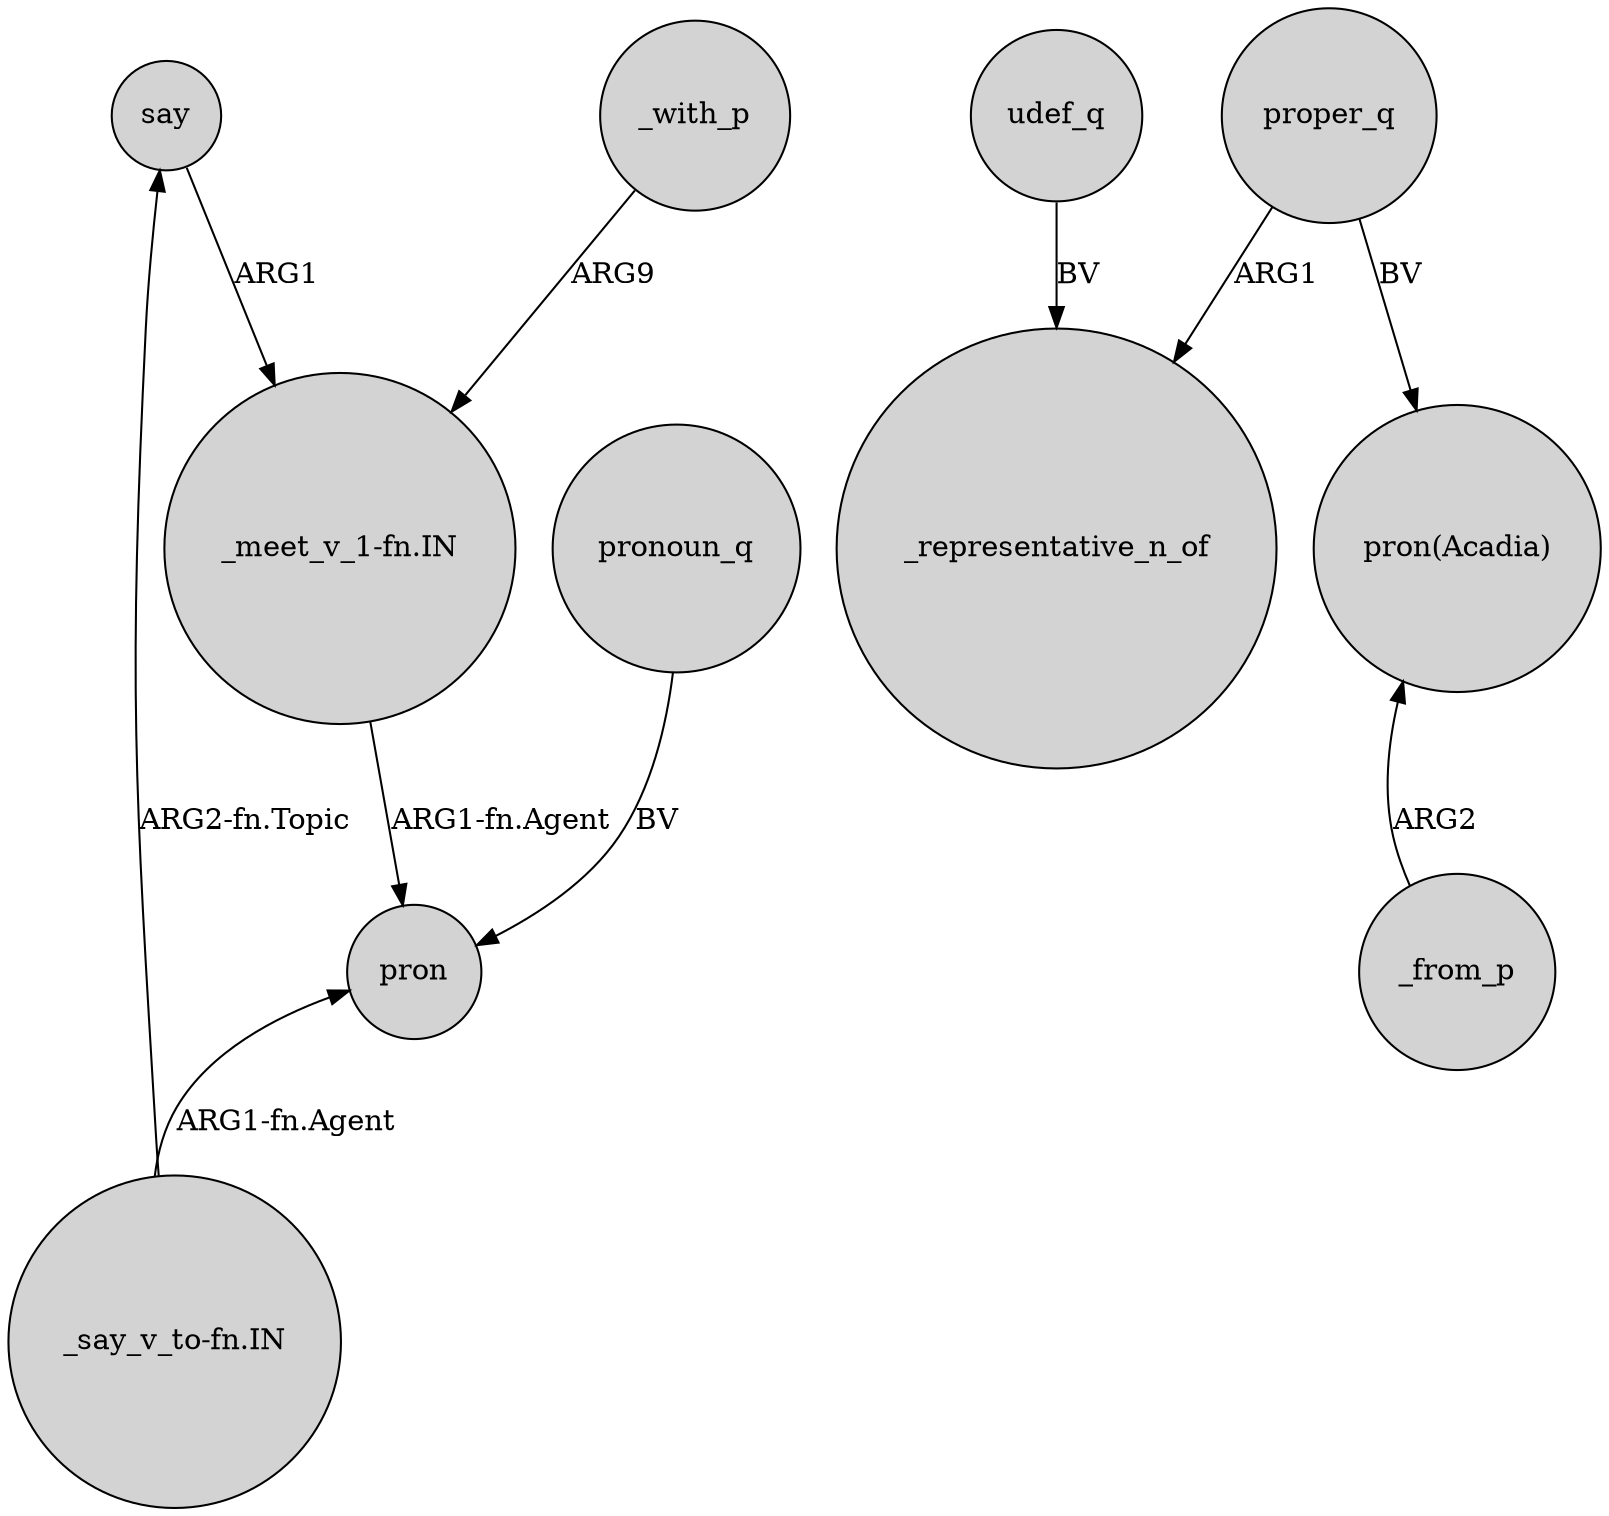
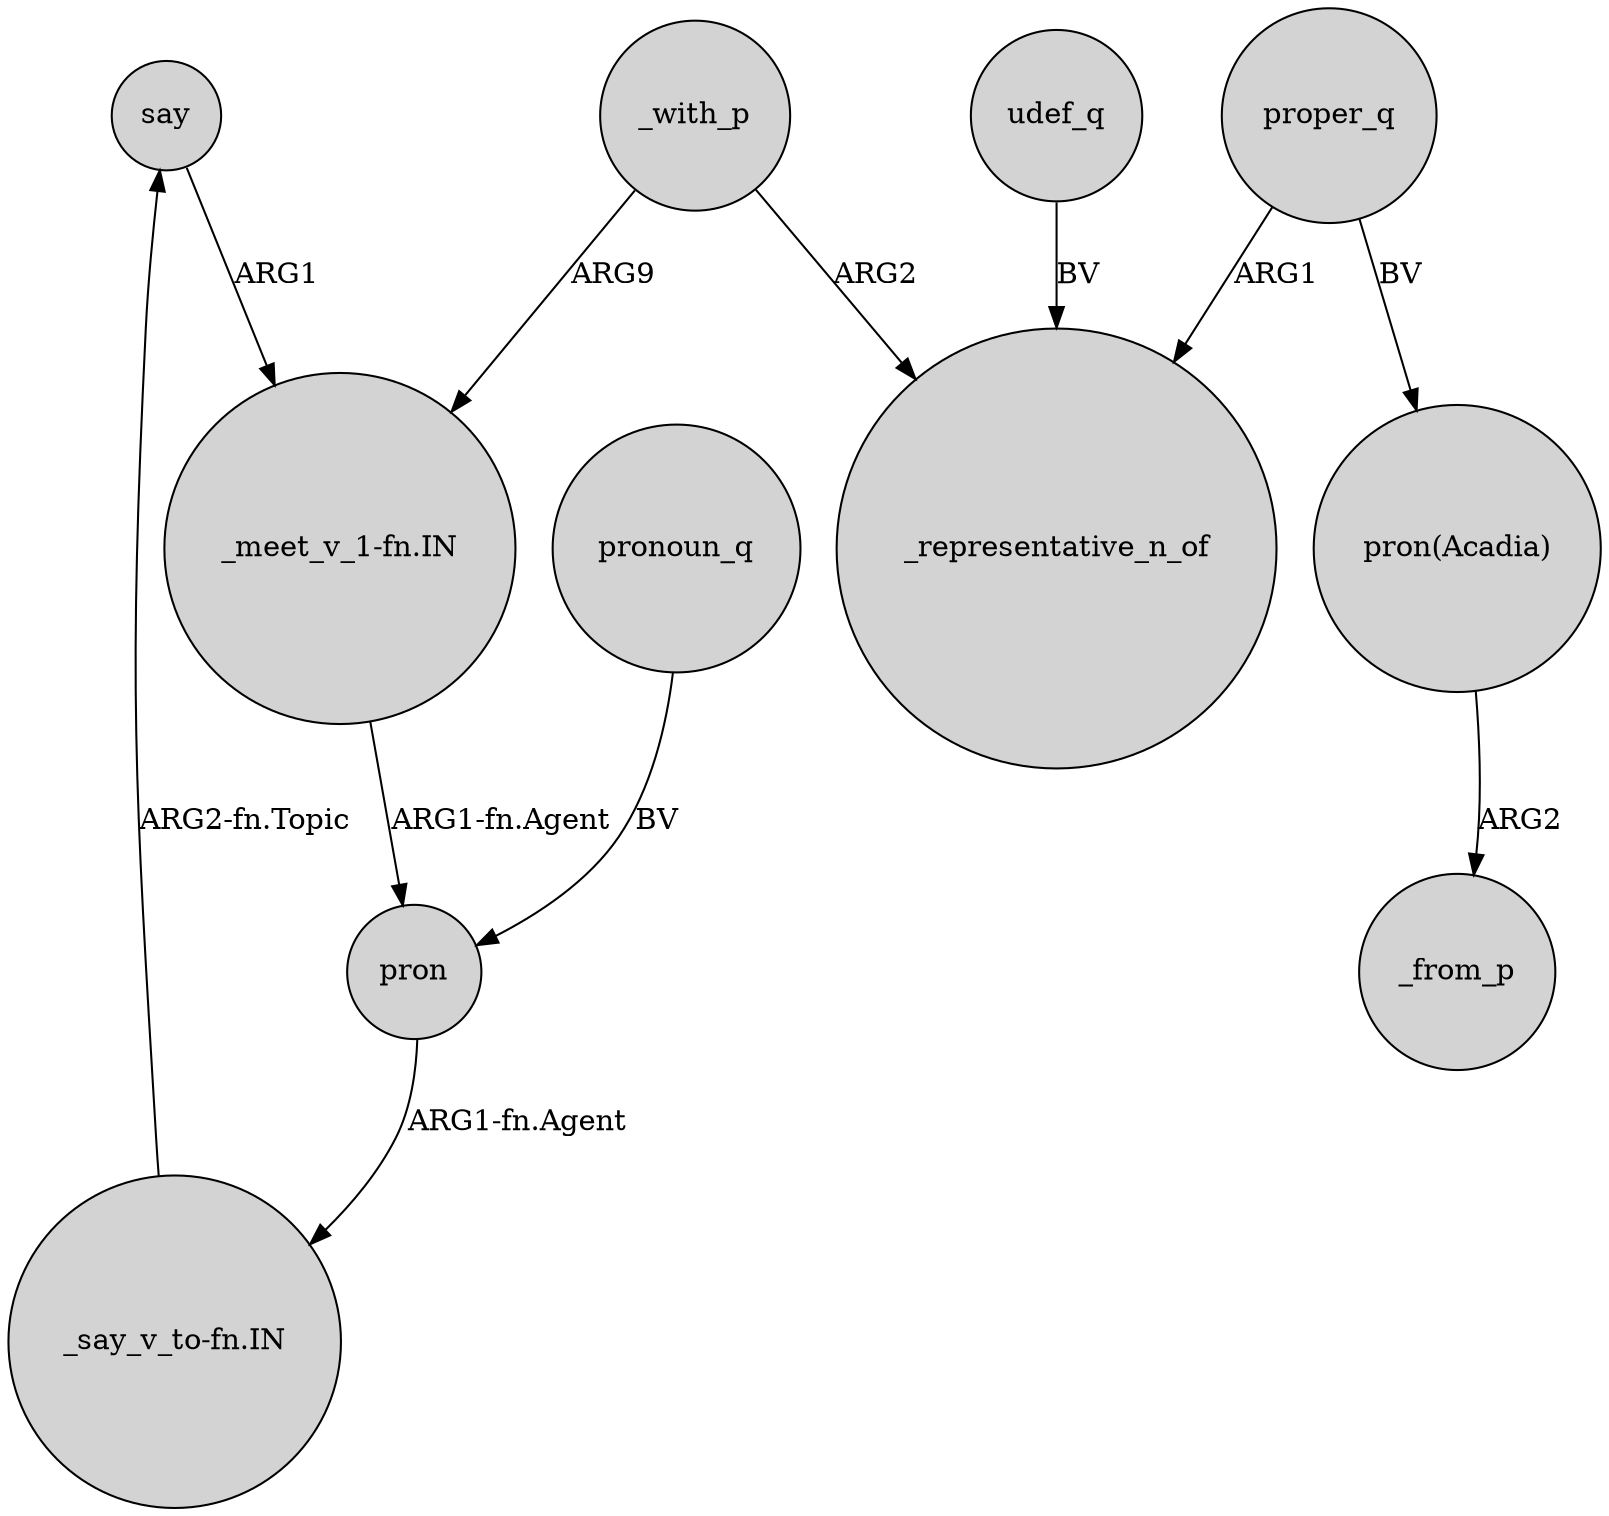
none -> (829, 276)
(1388, 795) -> (1480, 772)
(215, 1062) -> (392, 1144)
